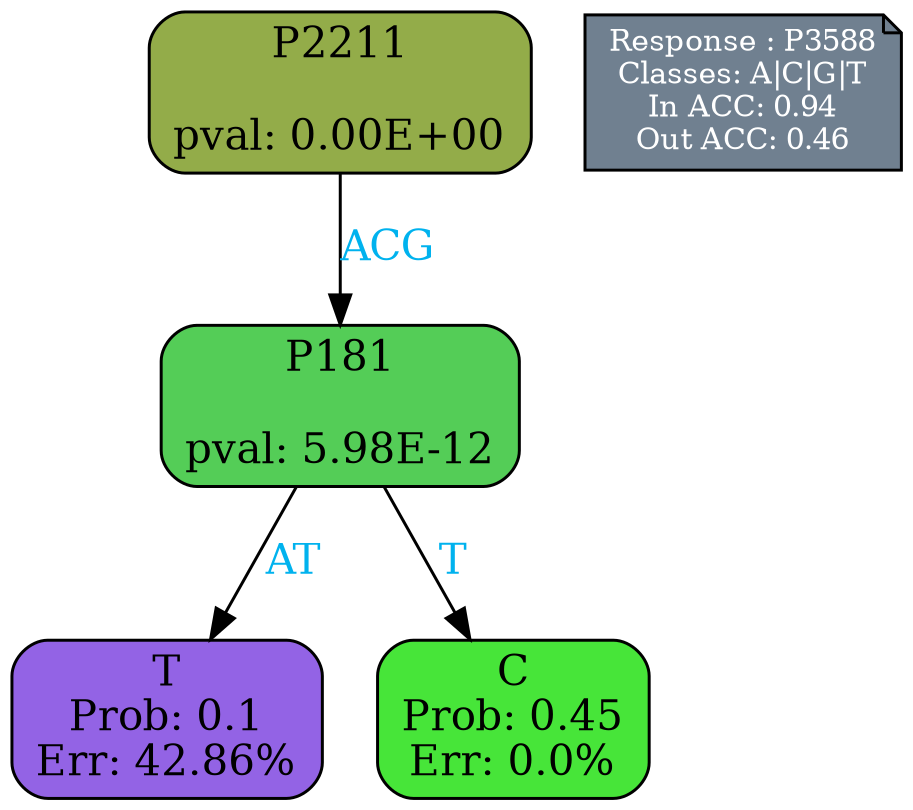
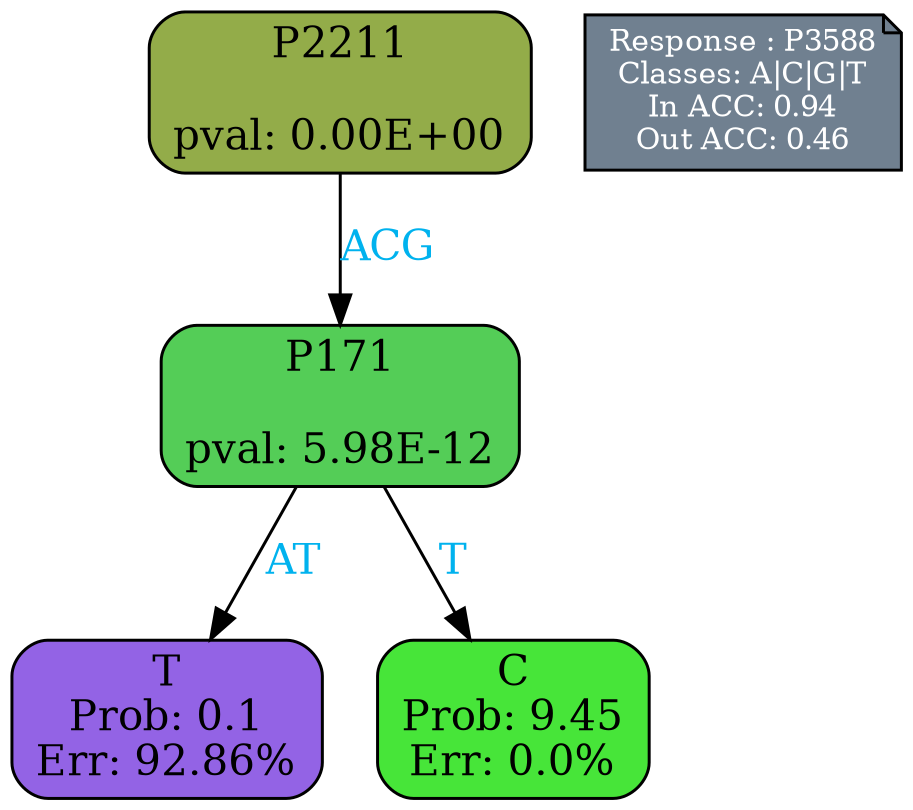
(340, 406) -> (340, 406)
(167, 719) -> (167, 719)
(513, 719) -> (513, 719)
